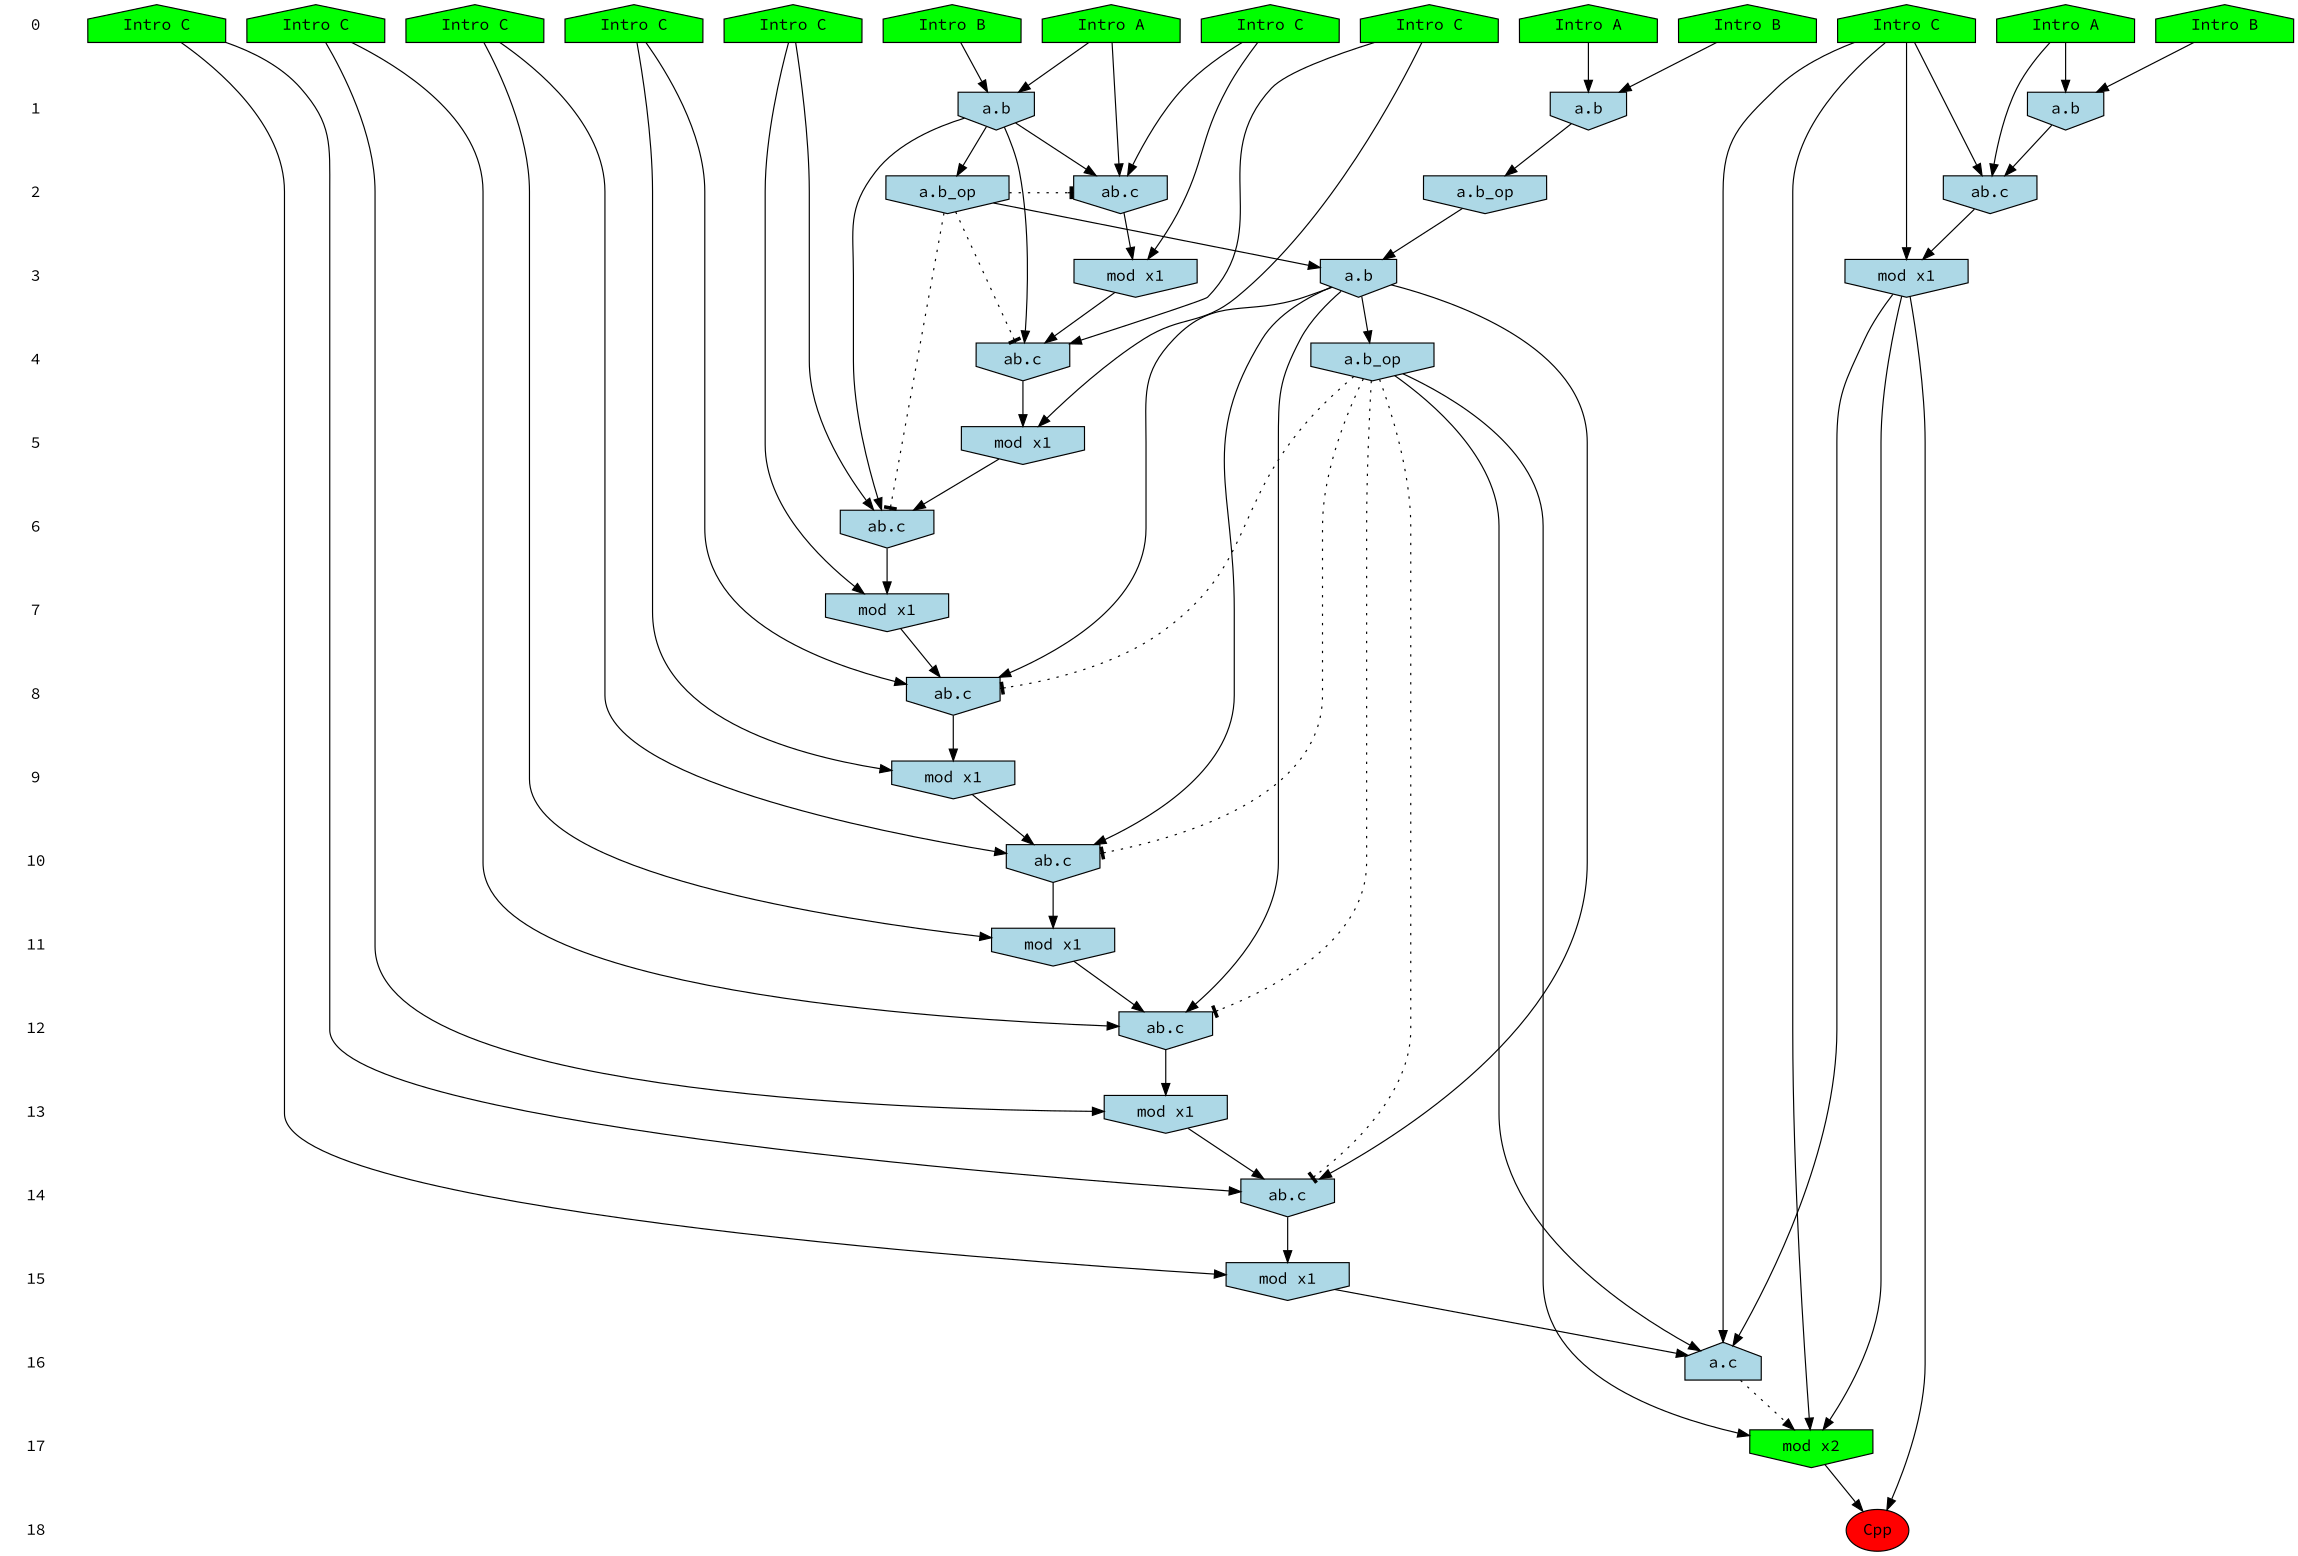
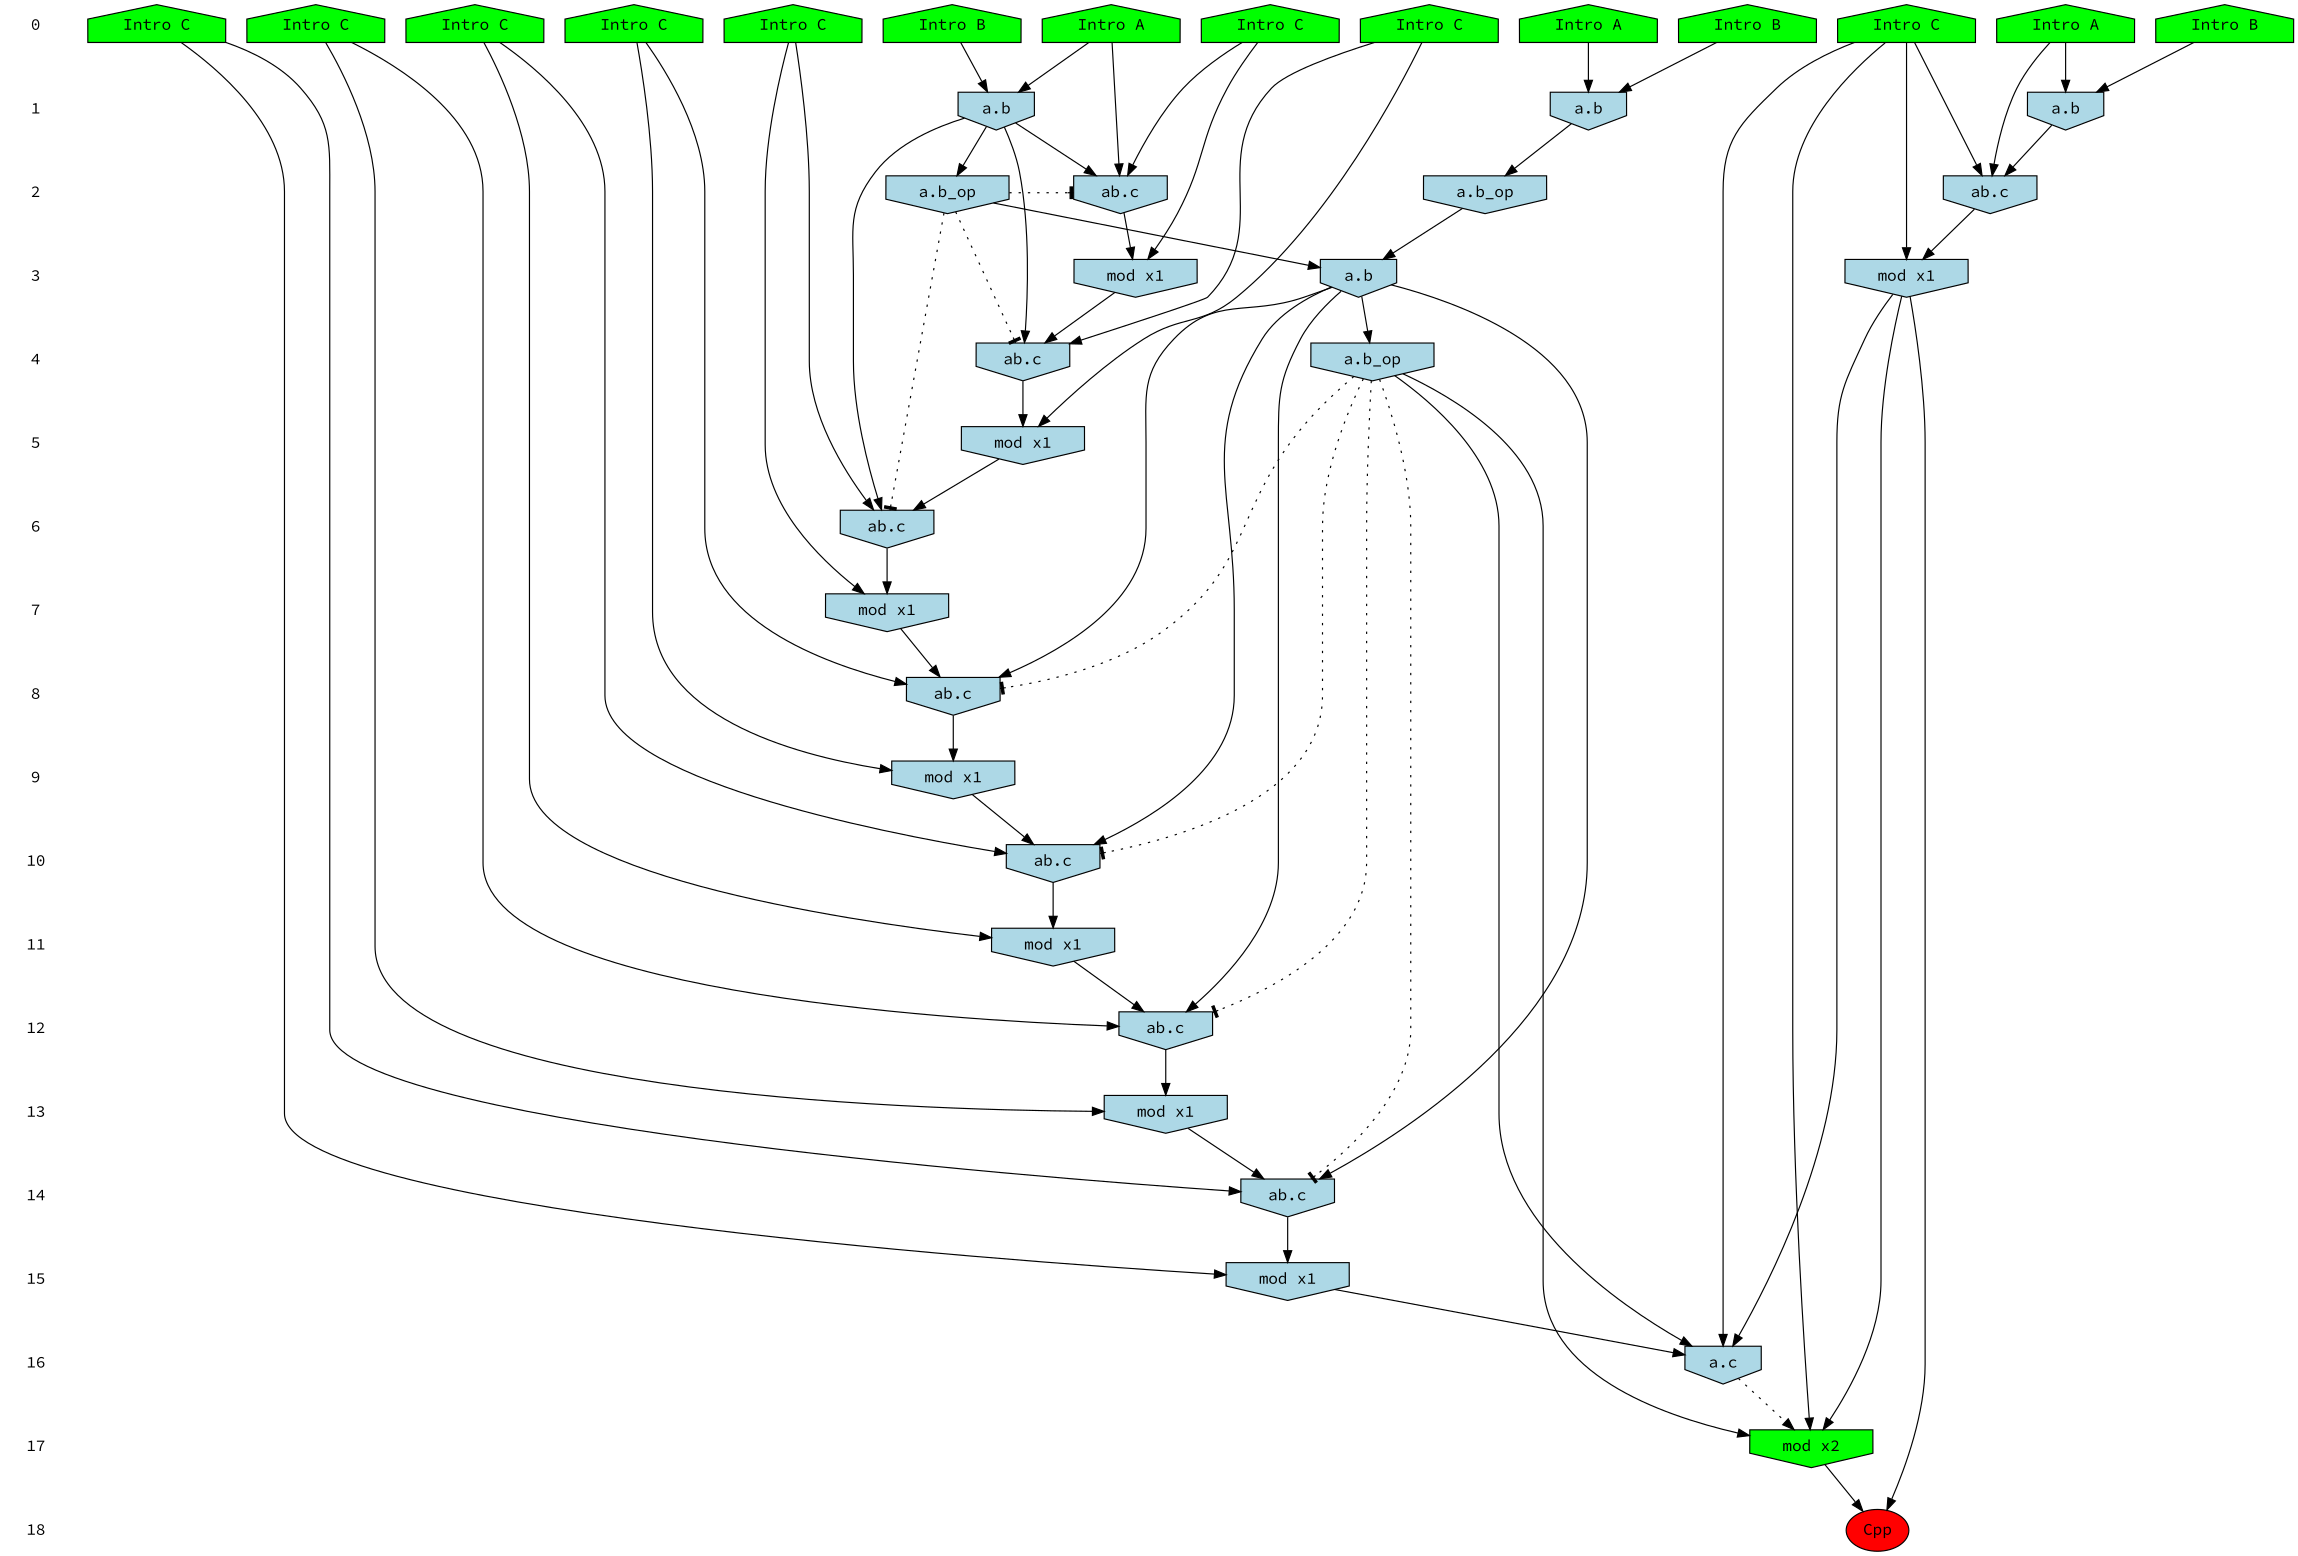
(1723, 1363) -> (1723, 1363)
